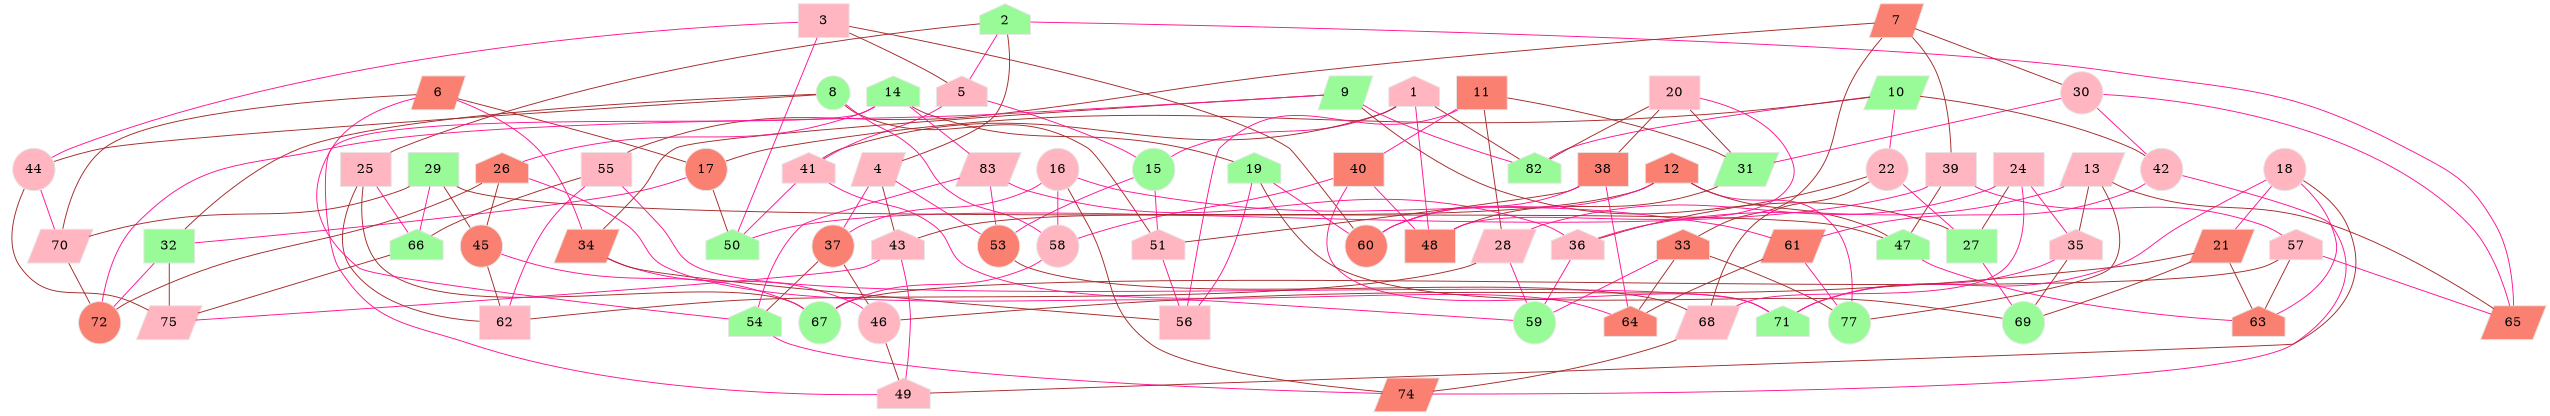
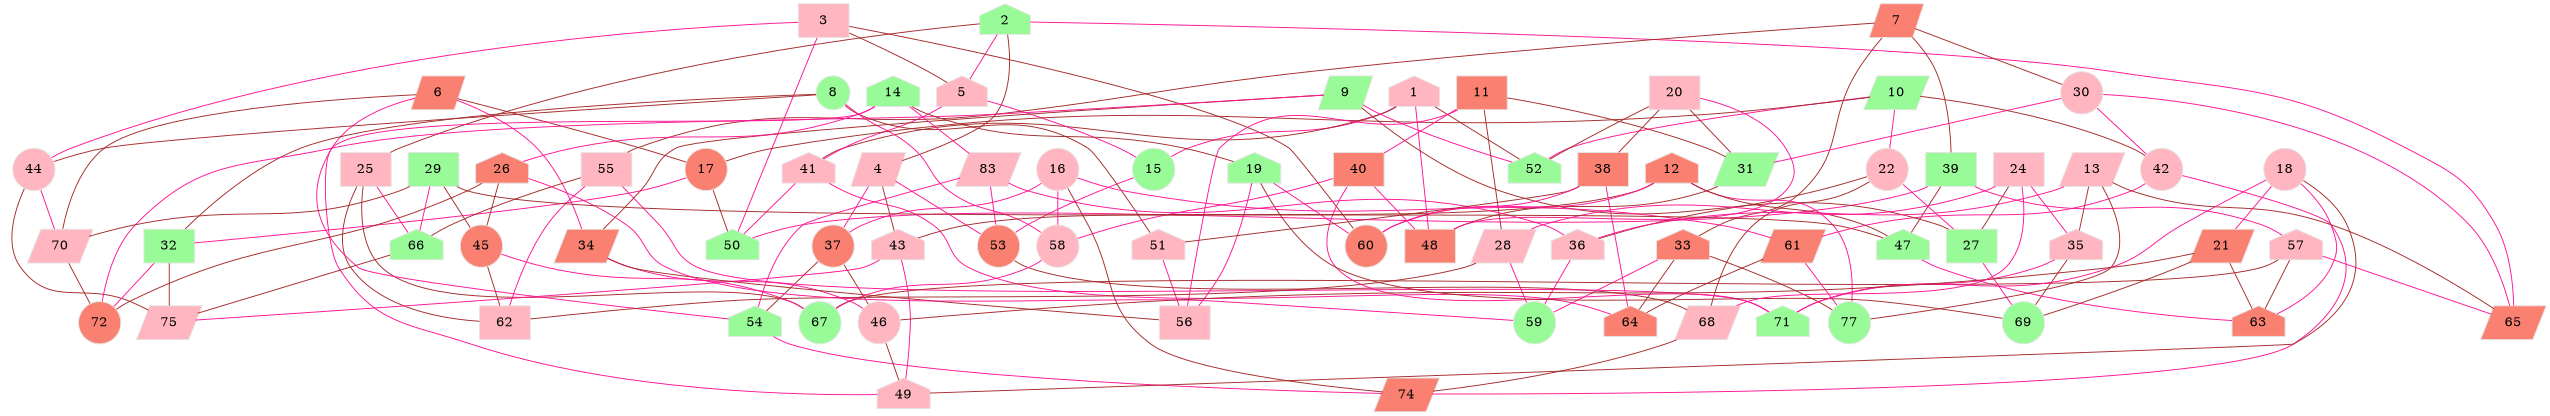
(1535, 169) -> (1535, 169)
(1951, 169) -> (1951, 169)
(1156, 205) -> none
